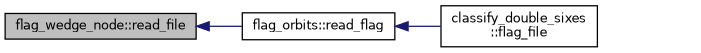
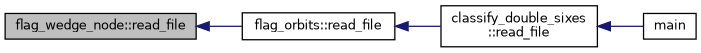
(319, 26) -> (319, 26)
(519, 26) -> (519, 26)
none -> (670, 26)
